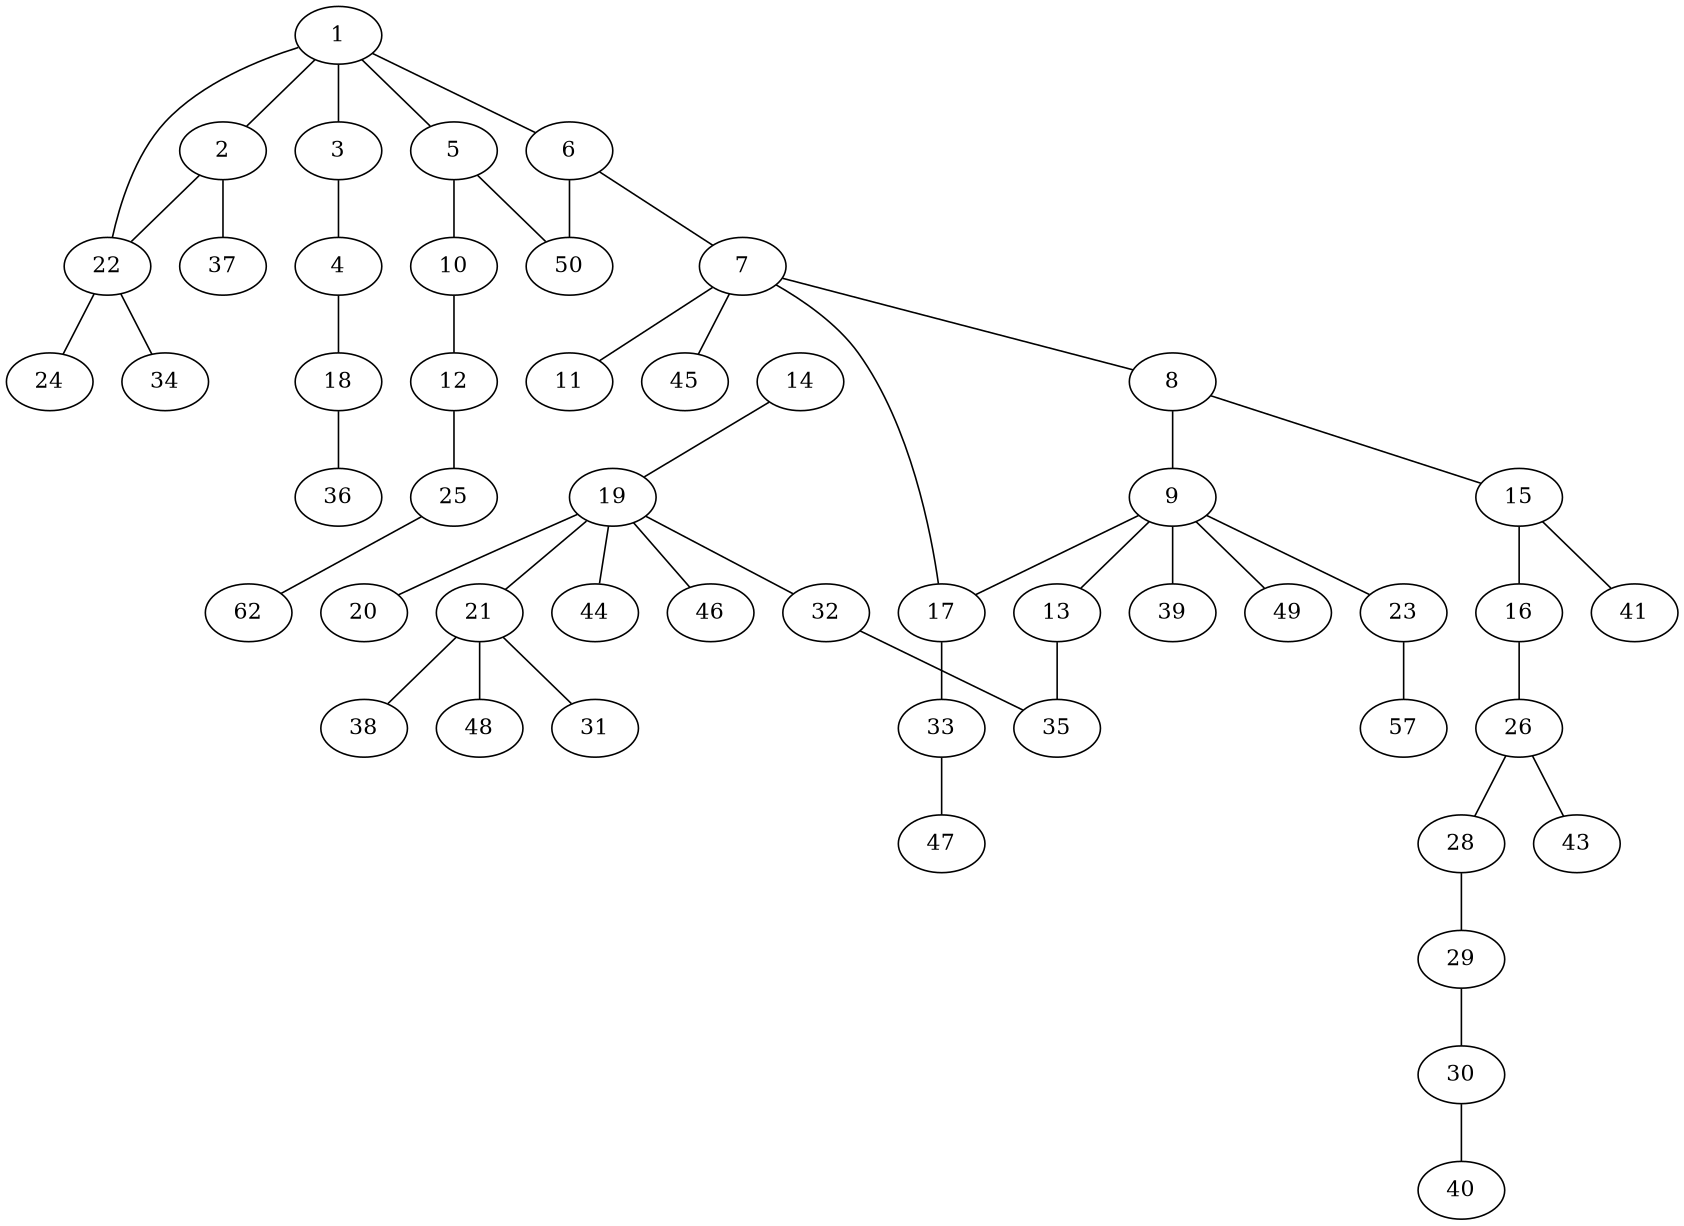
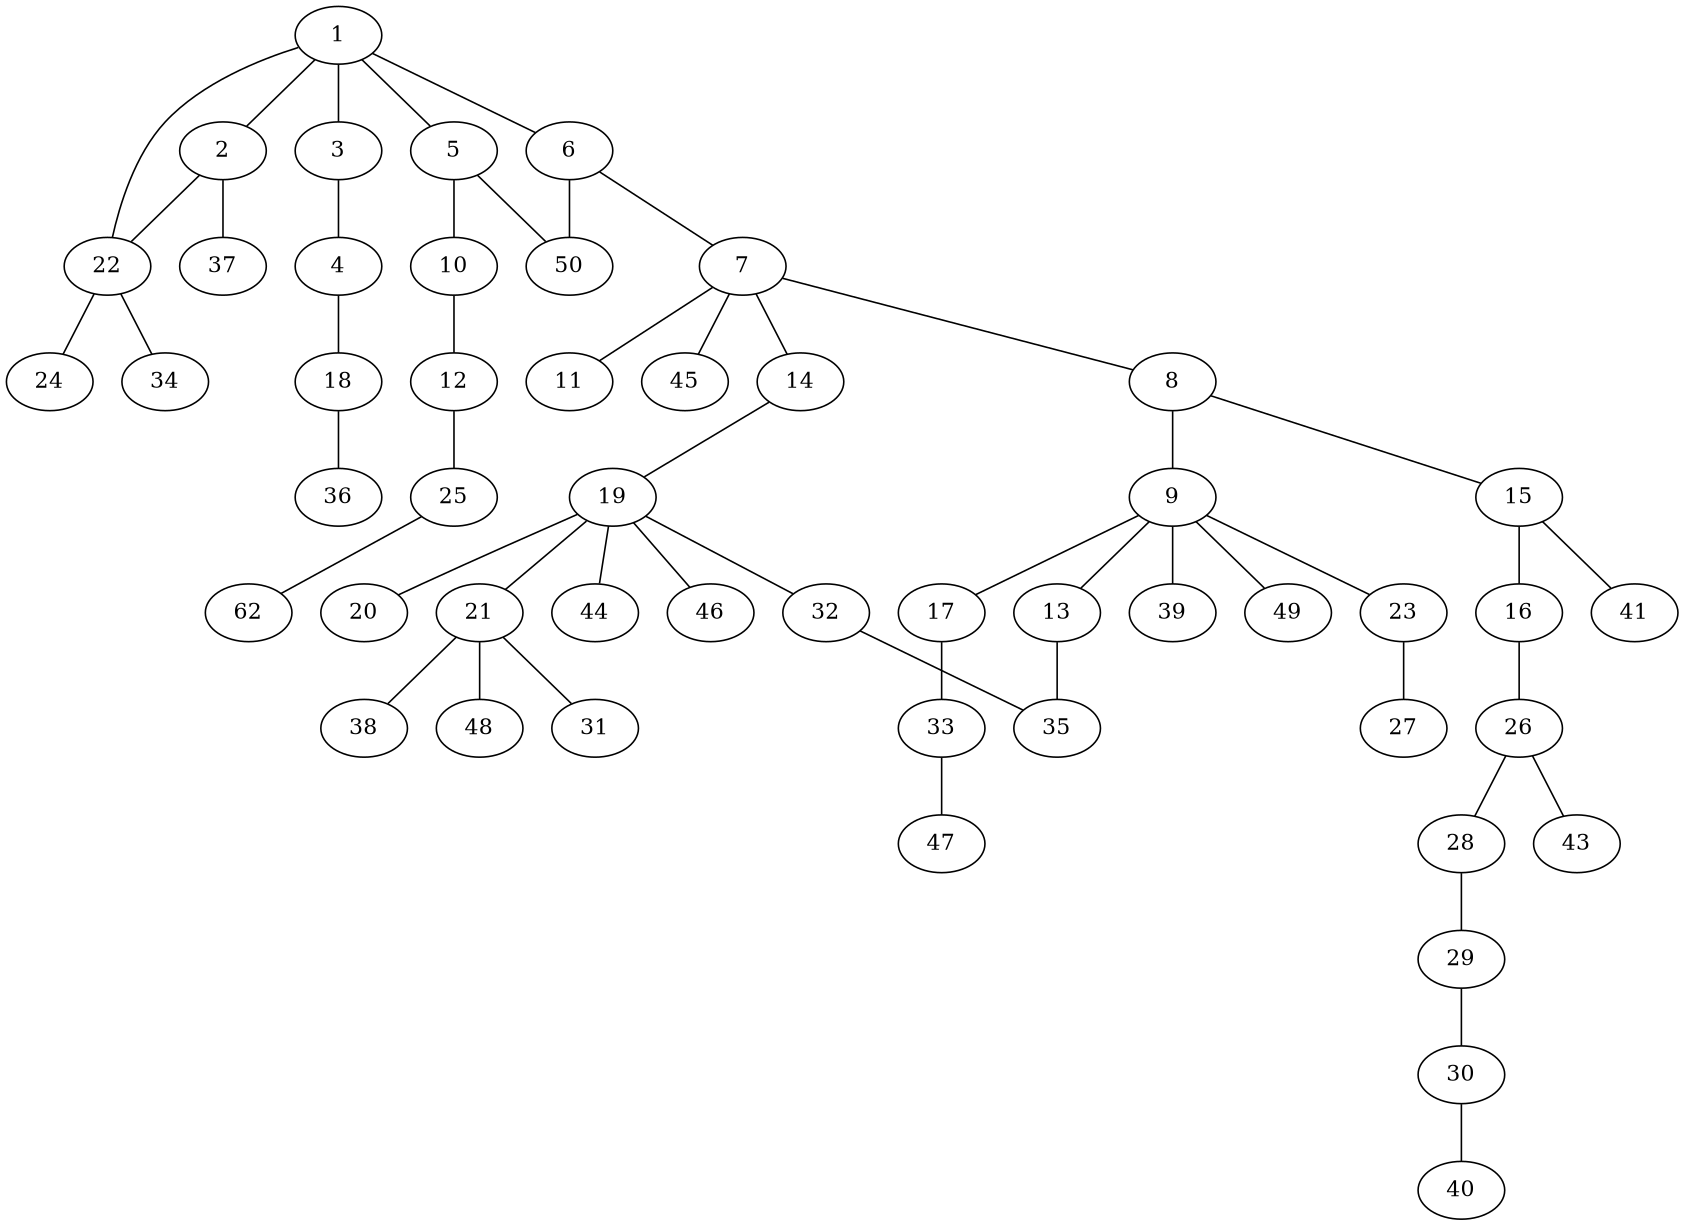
(892, 413) -> (772, 324)
(1404, 728) -> (1404, 728)
